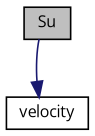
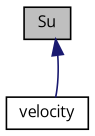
(37, 60) -> (58, 76)
